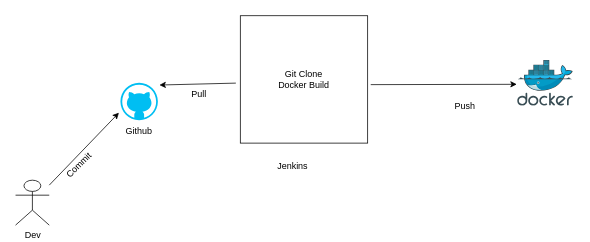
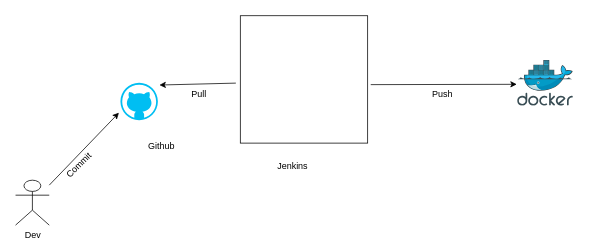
(304, 80) -> none
(465, 106) -> (443, 95)
(139, 132) -> (162, 147)
